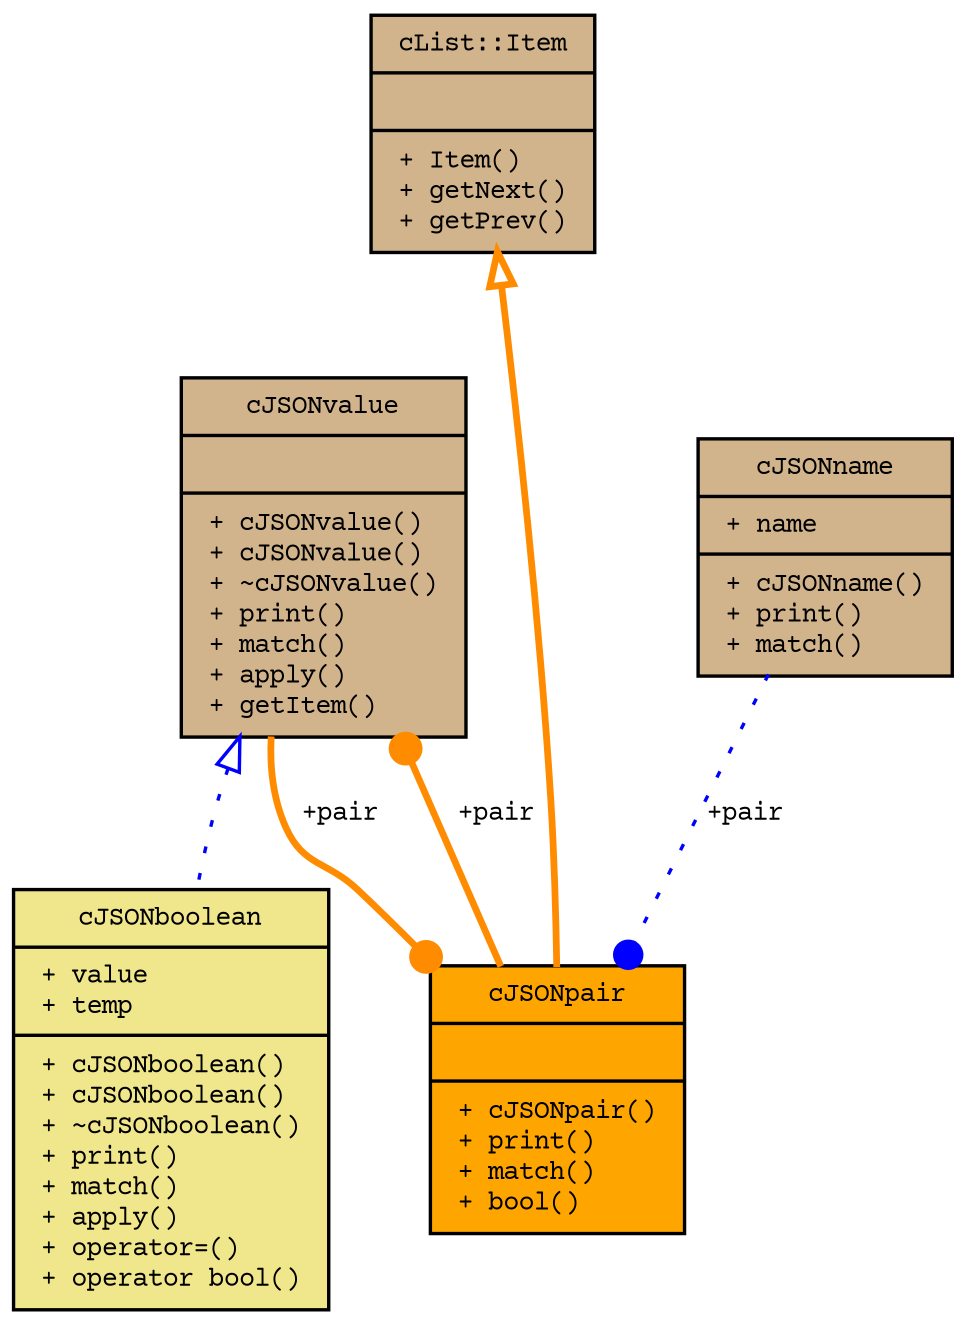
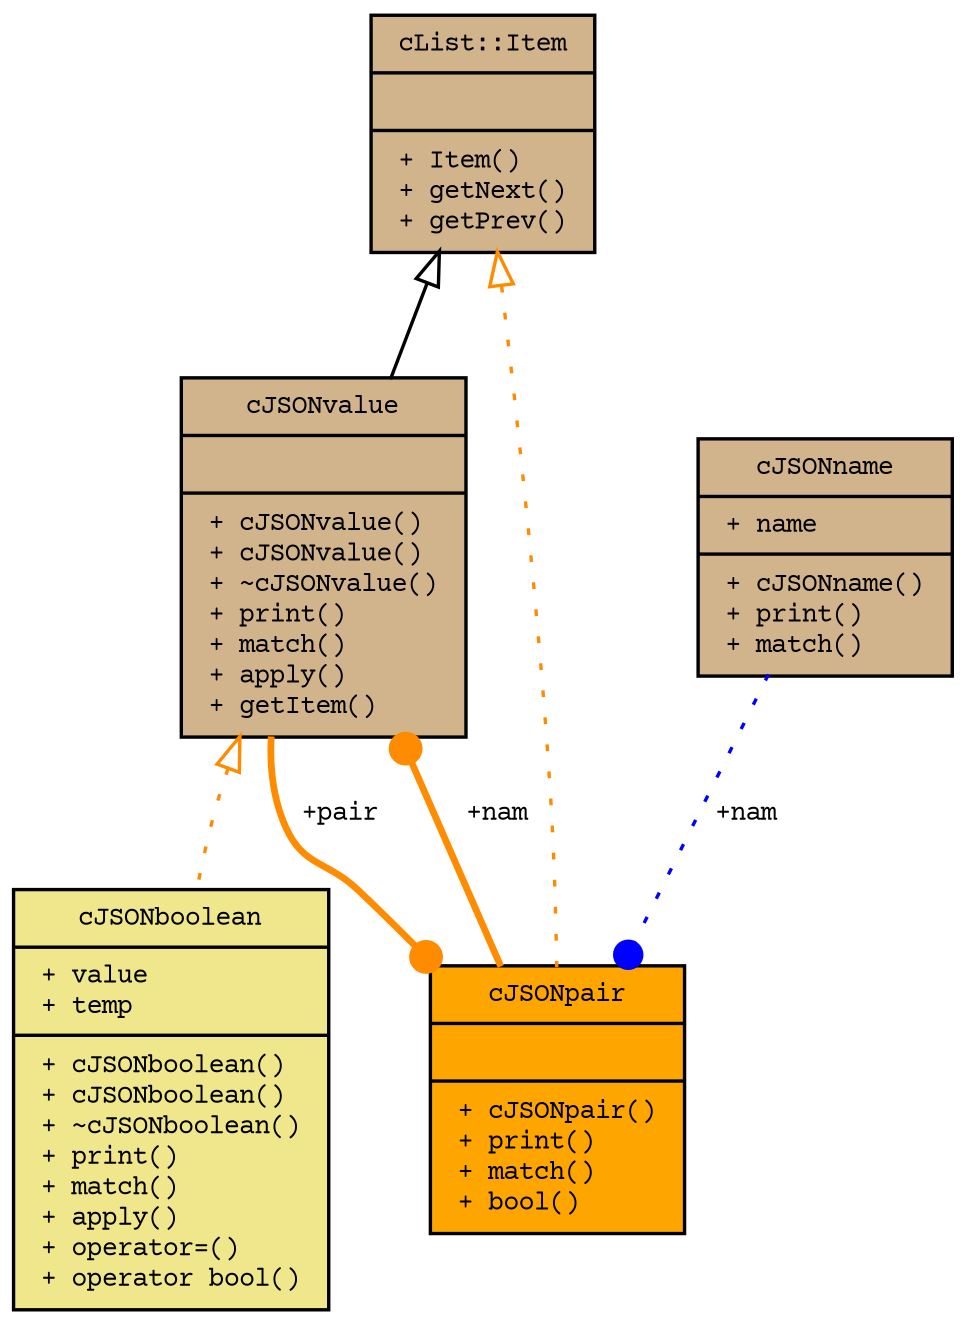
none -> (409, 332)
(537, 626) -> (537, 626)
(490, 813) -> (490, 813)
(739, 813) -> (739, 813)
(210, 829) -> (210, 829)
